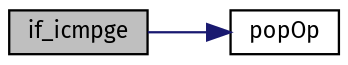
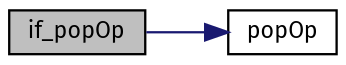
(78, 32) -> (77, 32)
